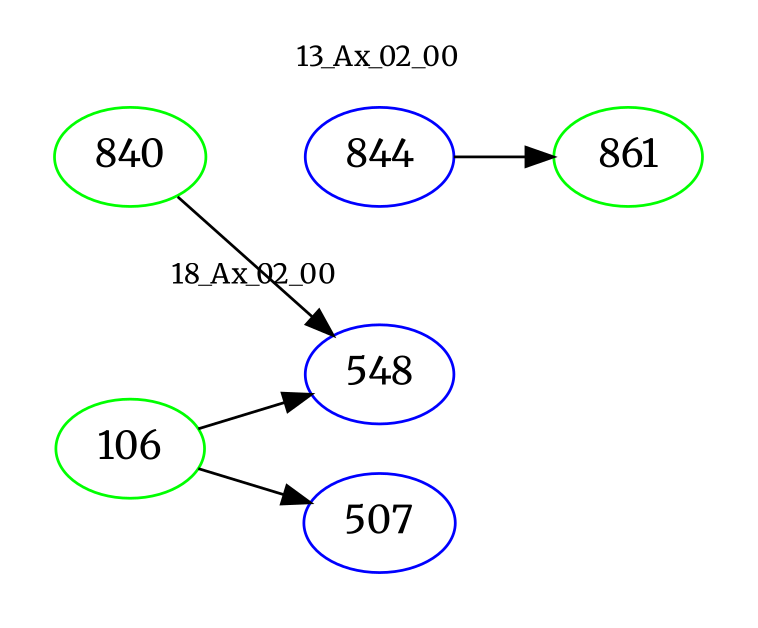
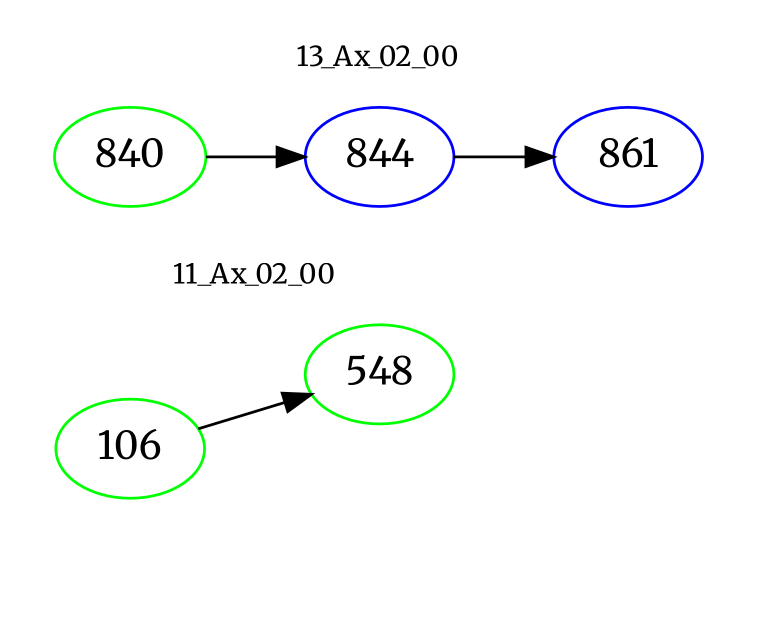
(628, 157) -> (628, 157)
(258, 269) -> (241, 157)
(255, 277) -> (255, 277)
(380, 374) -> (380, 374)
(380, 523) -> none
